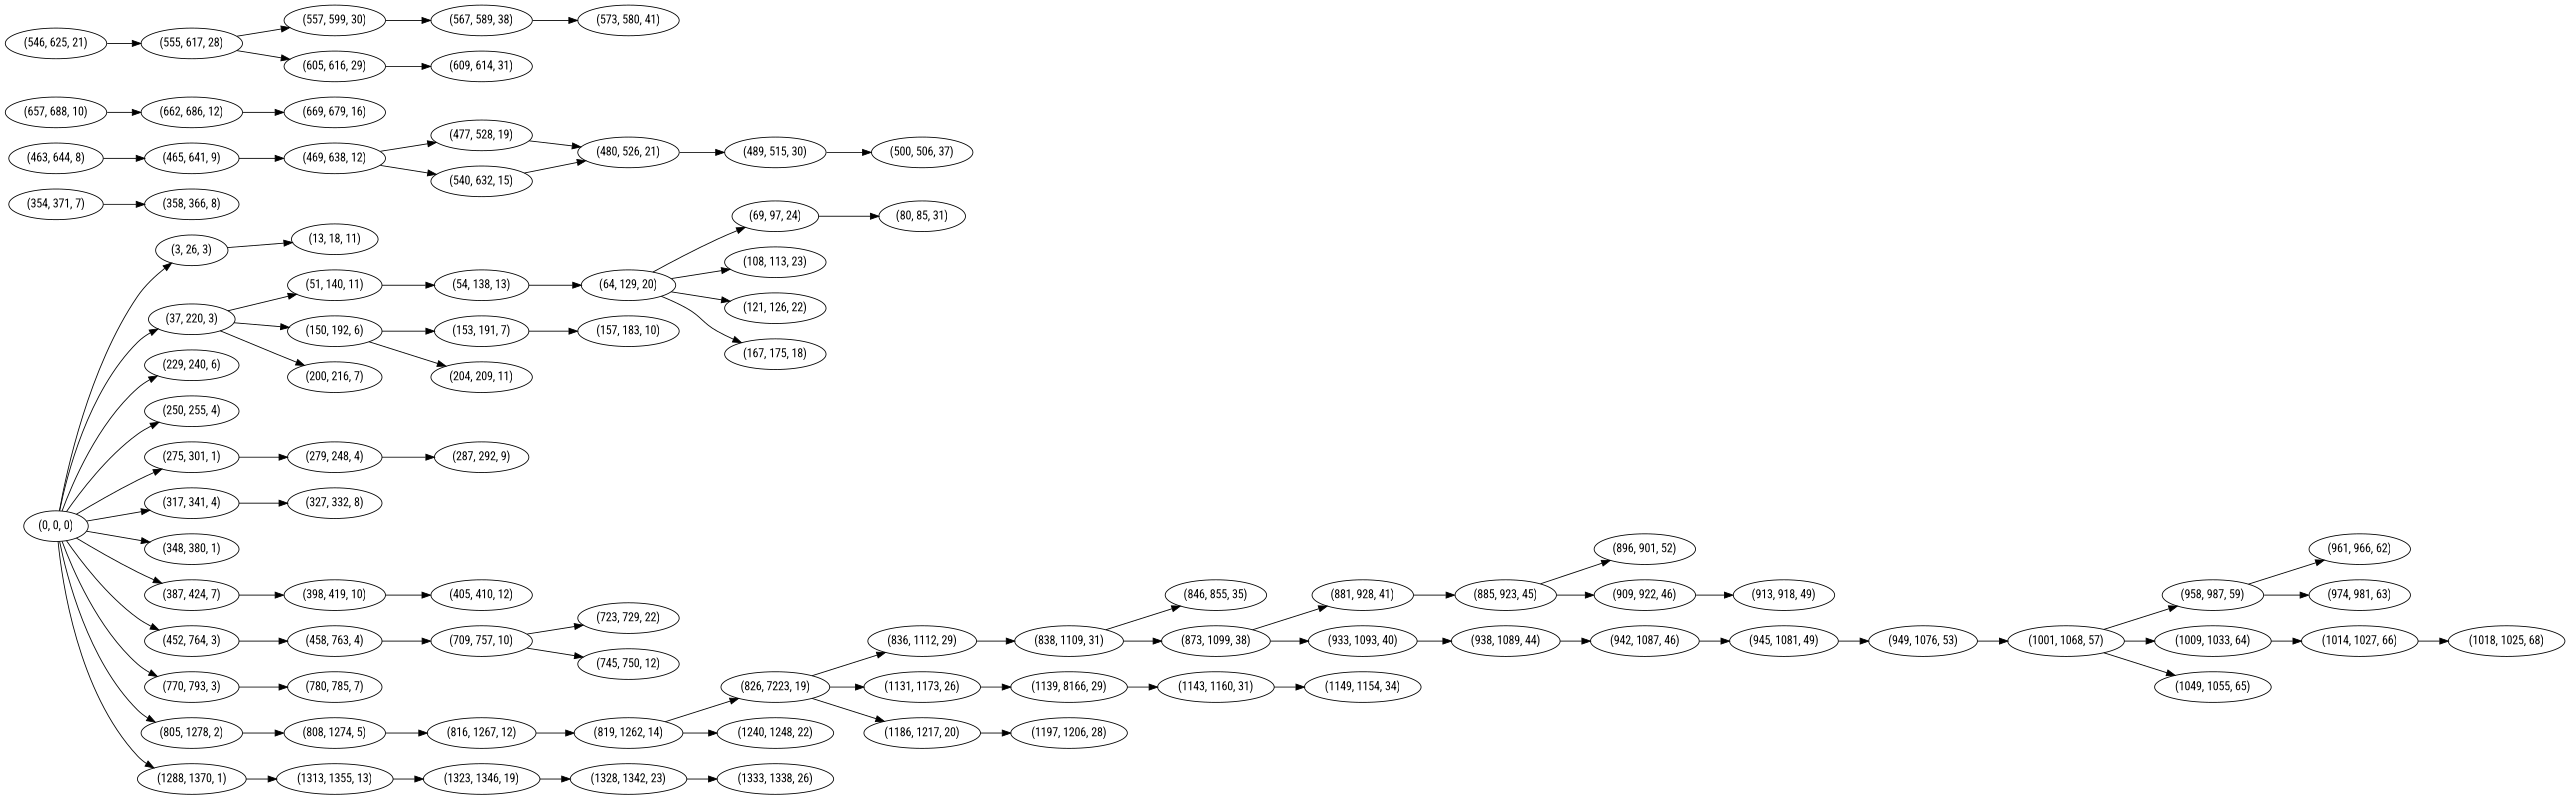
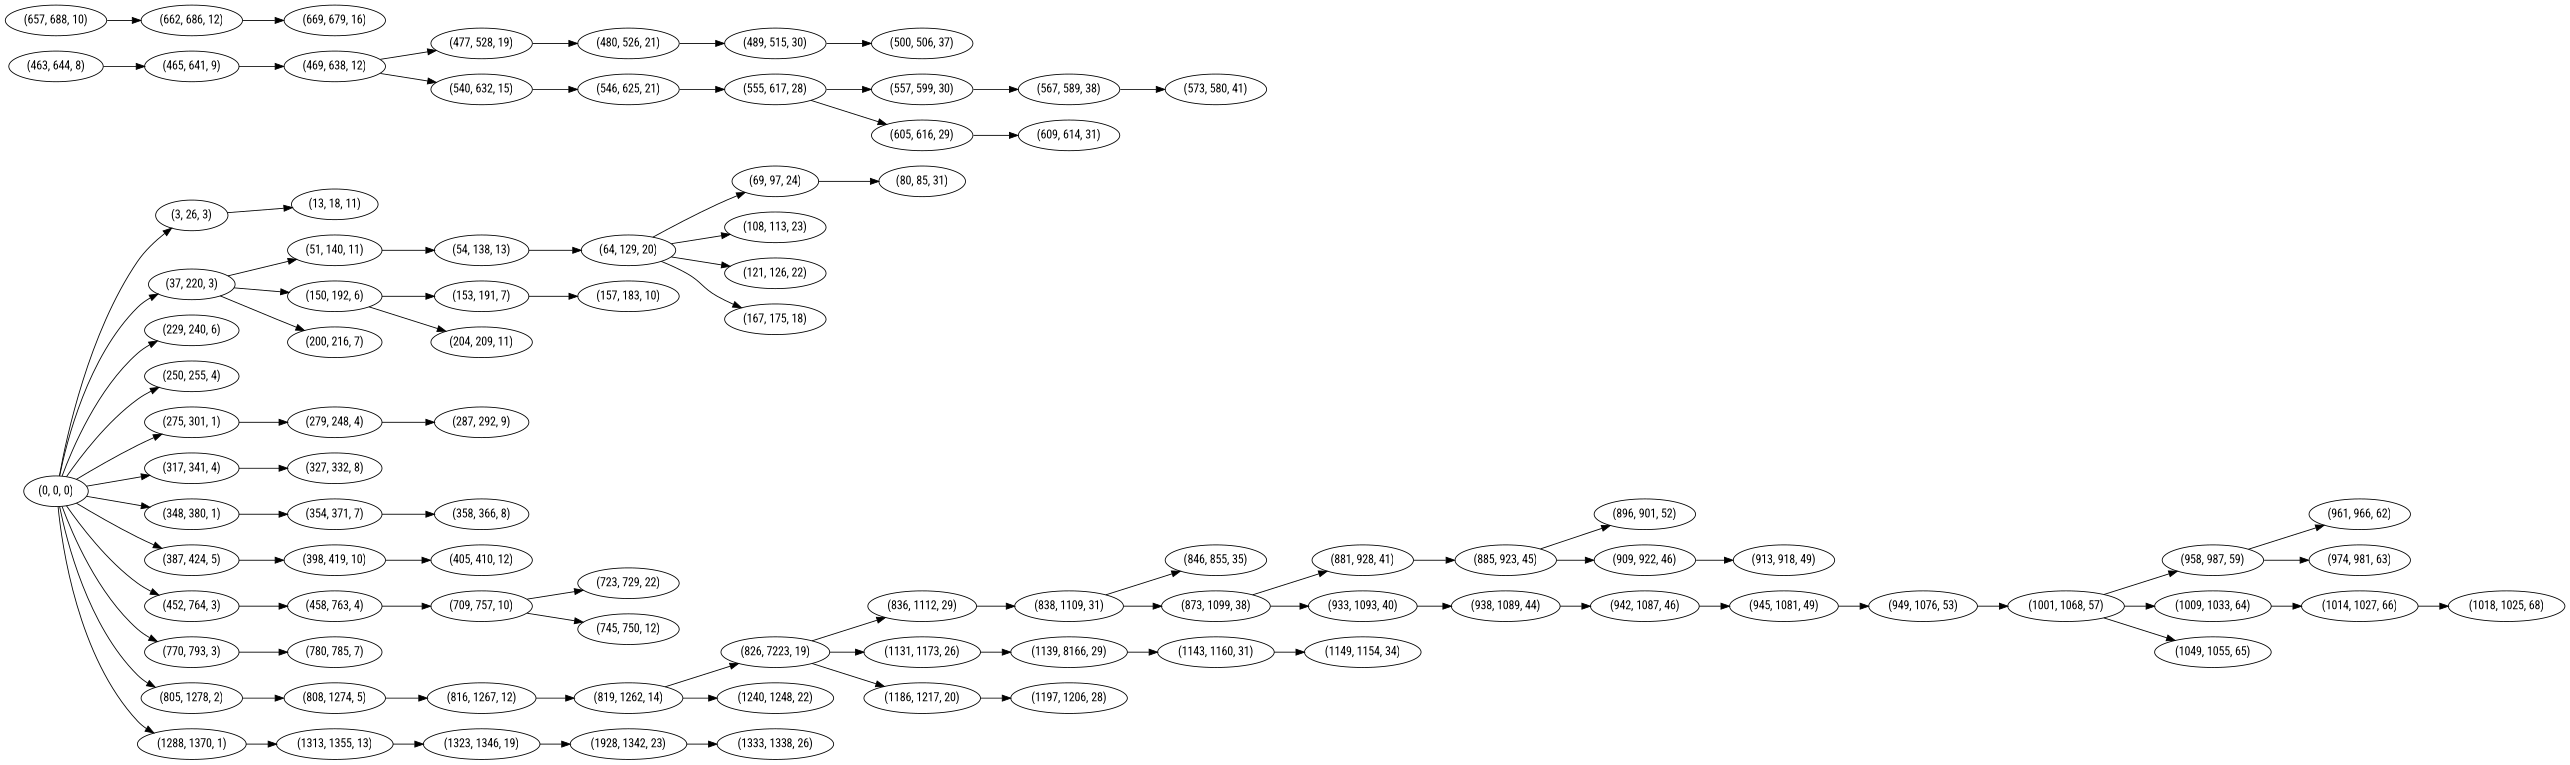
(551, 168) -> (551, 89)
none -> (259, 514)
(192, 595) -> (192, 560)
(628, 779) -> (628, 744)
